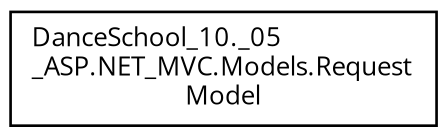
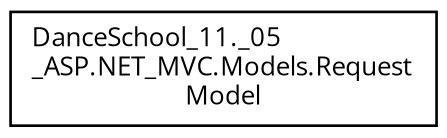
(224, 69) -> (224, 69)
